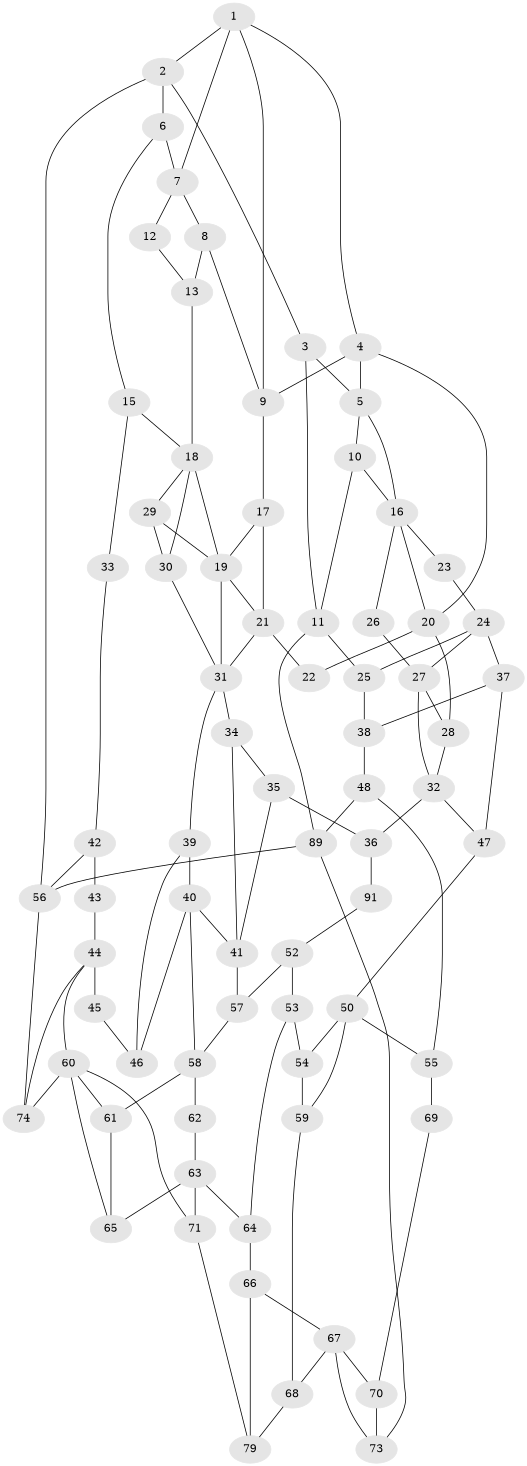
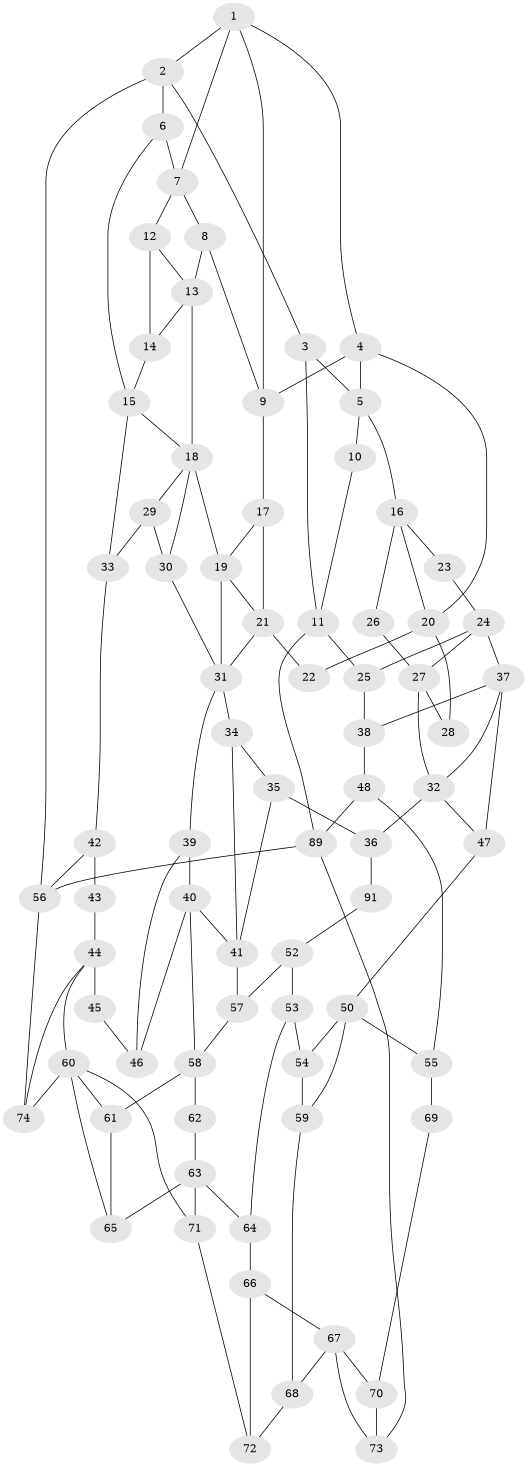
none -> (150, 347)
(376, 485) -> none
(186, 540) -> (129, 540)
(441, 761) -> (481, 739)
(250, 1449) -> (250, 1449)
